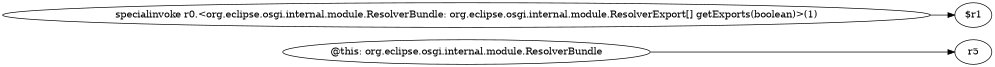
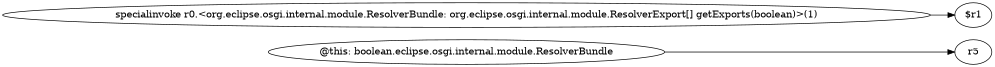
(466, 52) -> (466, 52)
